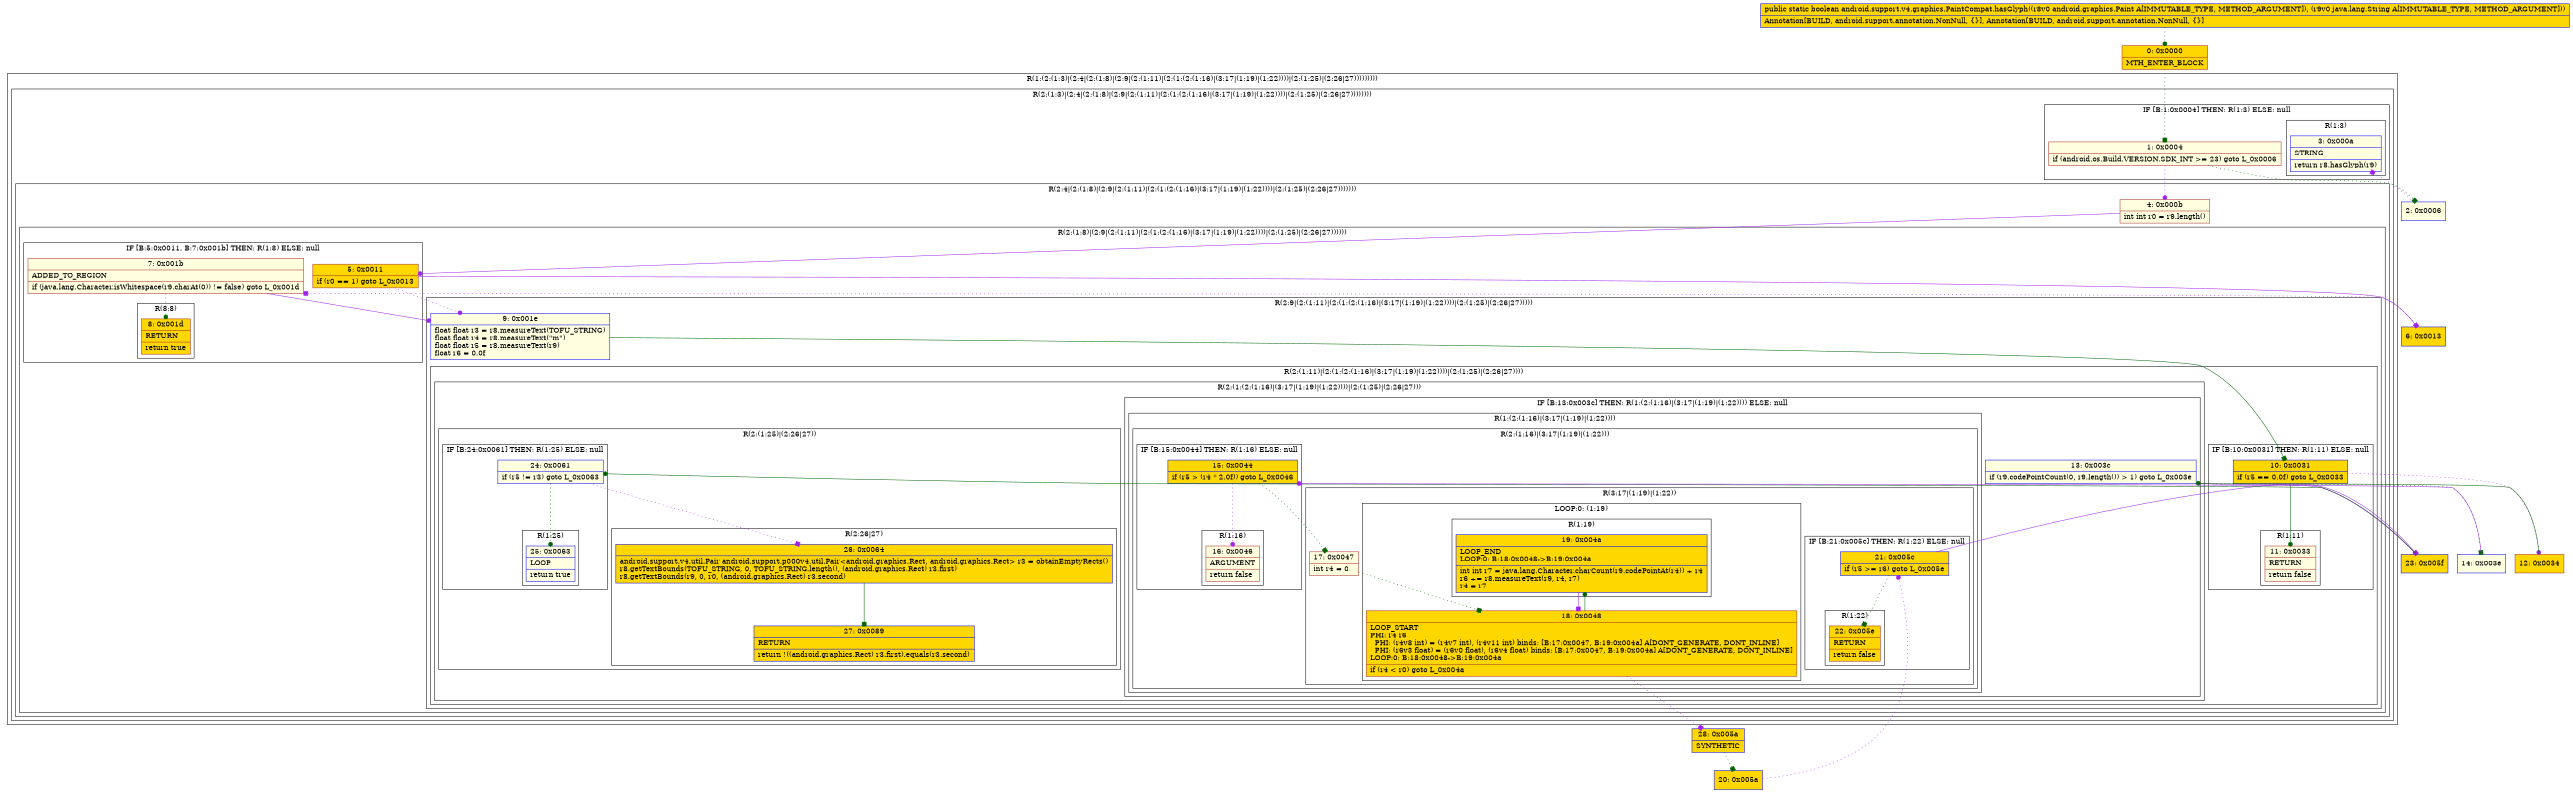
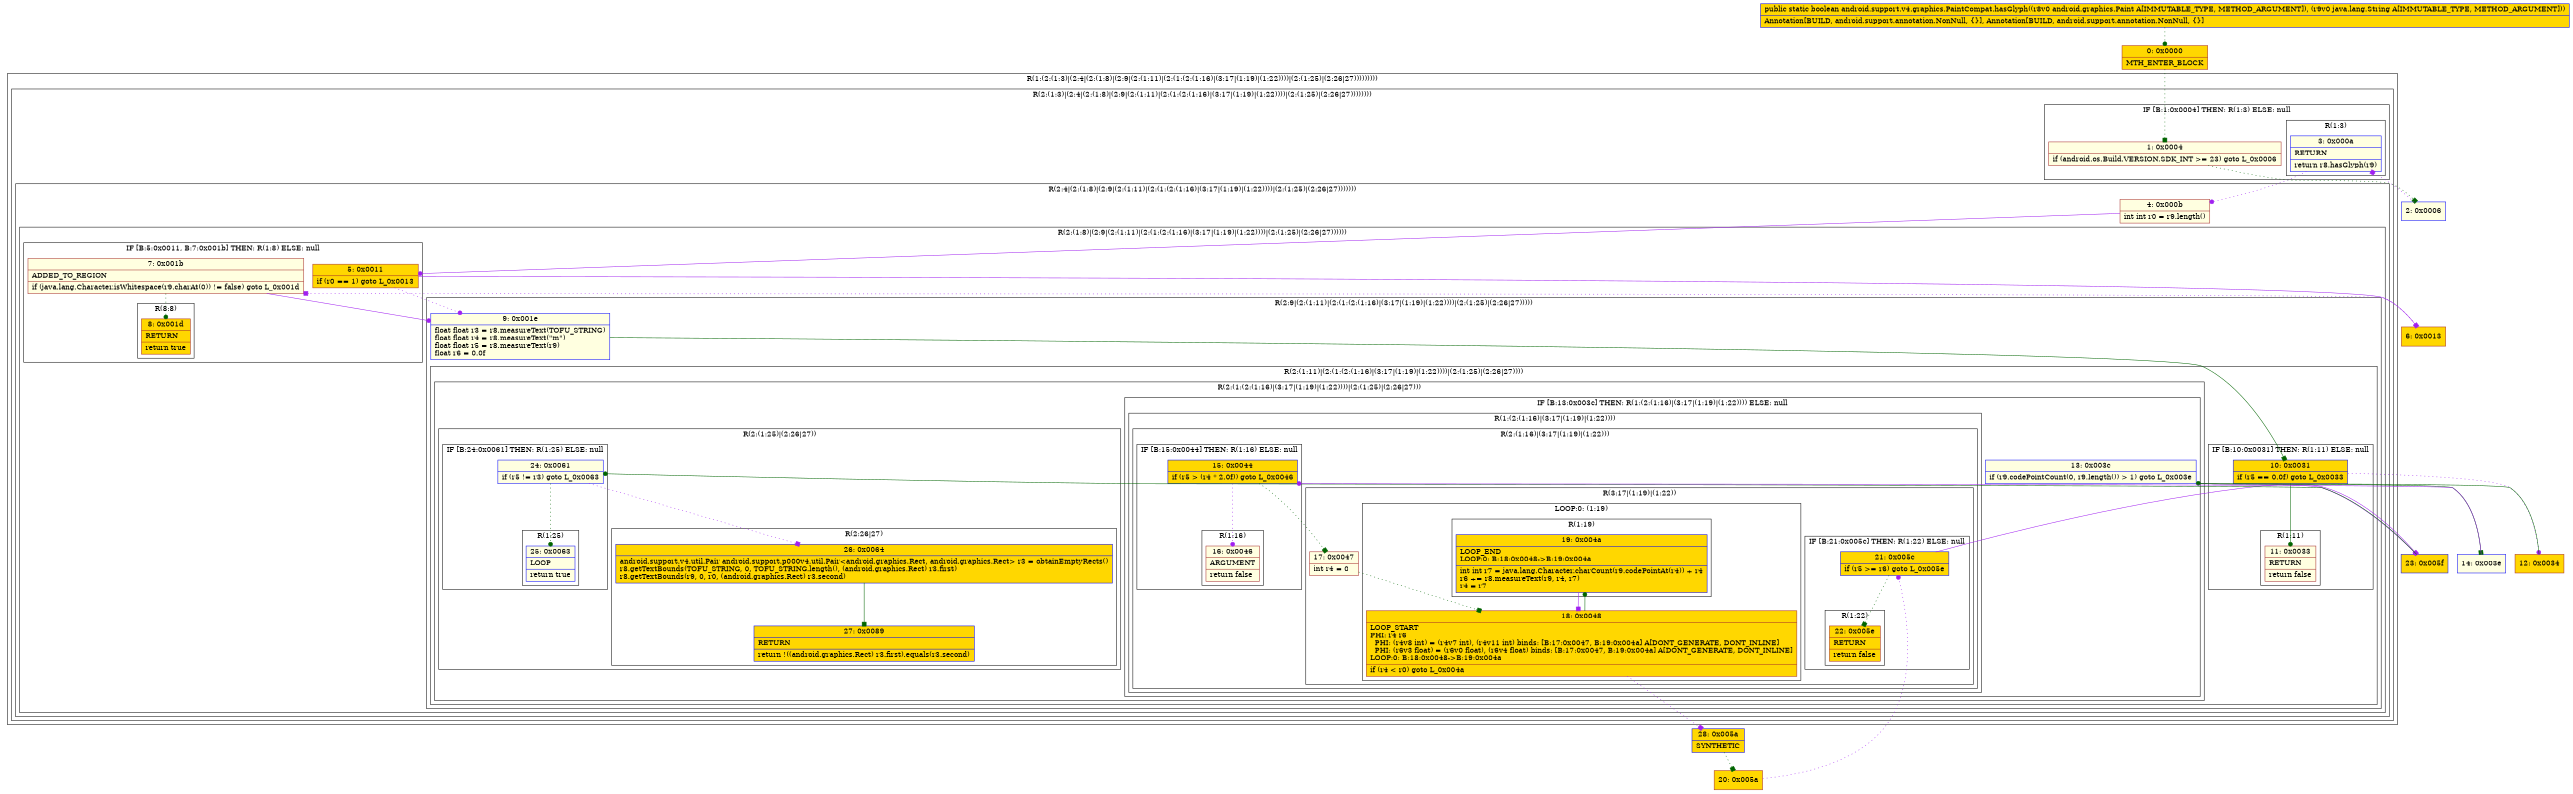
(2309, 153) -> (2311, 153)
(2165, 177) -> (2261, 189)
(2424, 337) -> (2424, 337)
(2359, 485) -> (2359, 485)
(1738, 780) -> (1738, 780)
